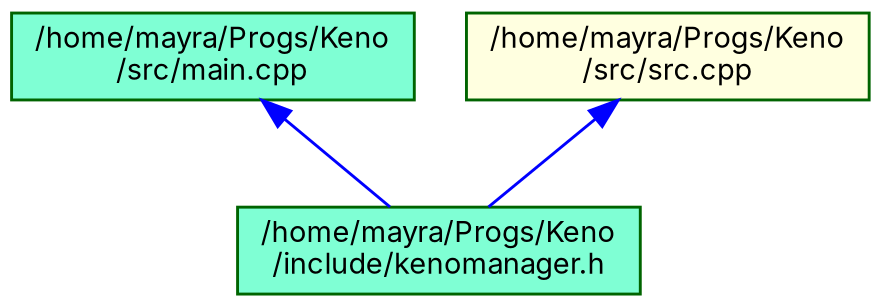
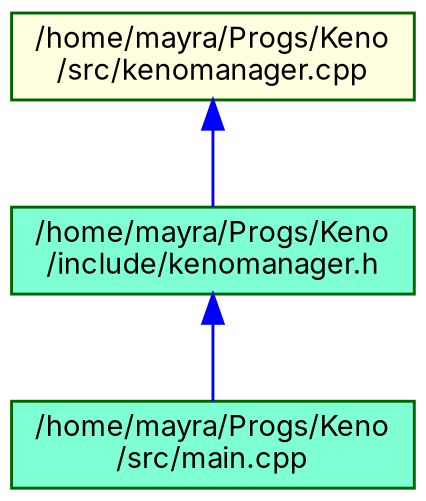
(668, 56) -> (213, 56)
(337, 163) -> (213, 363)
